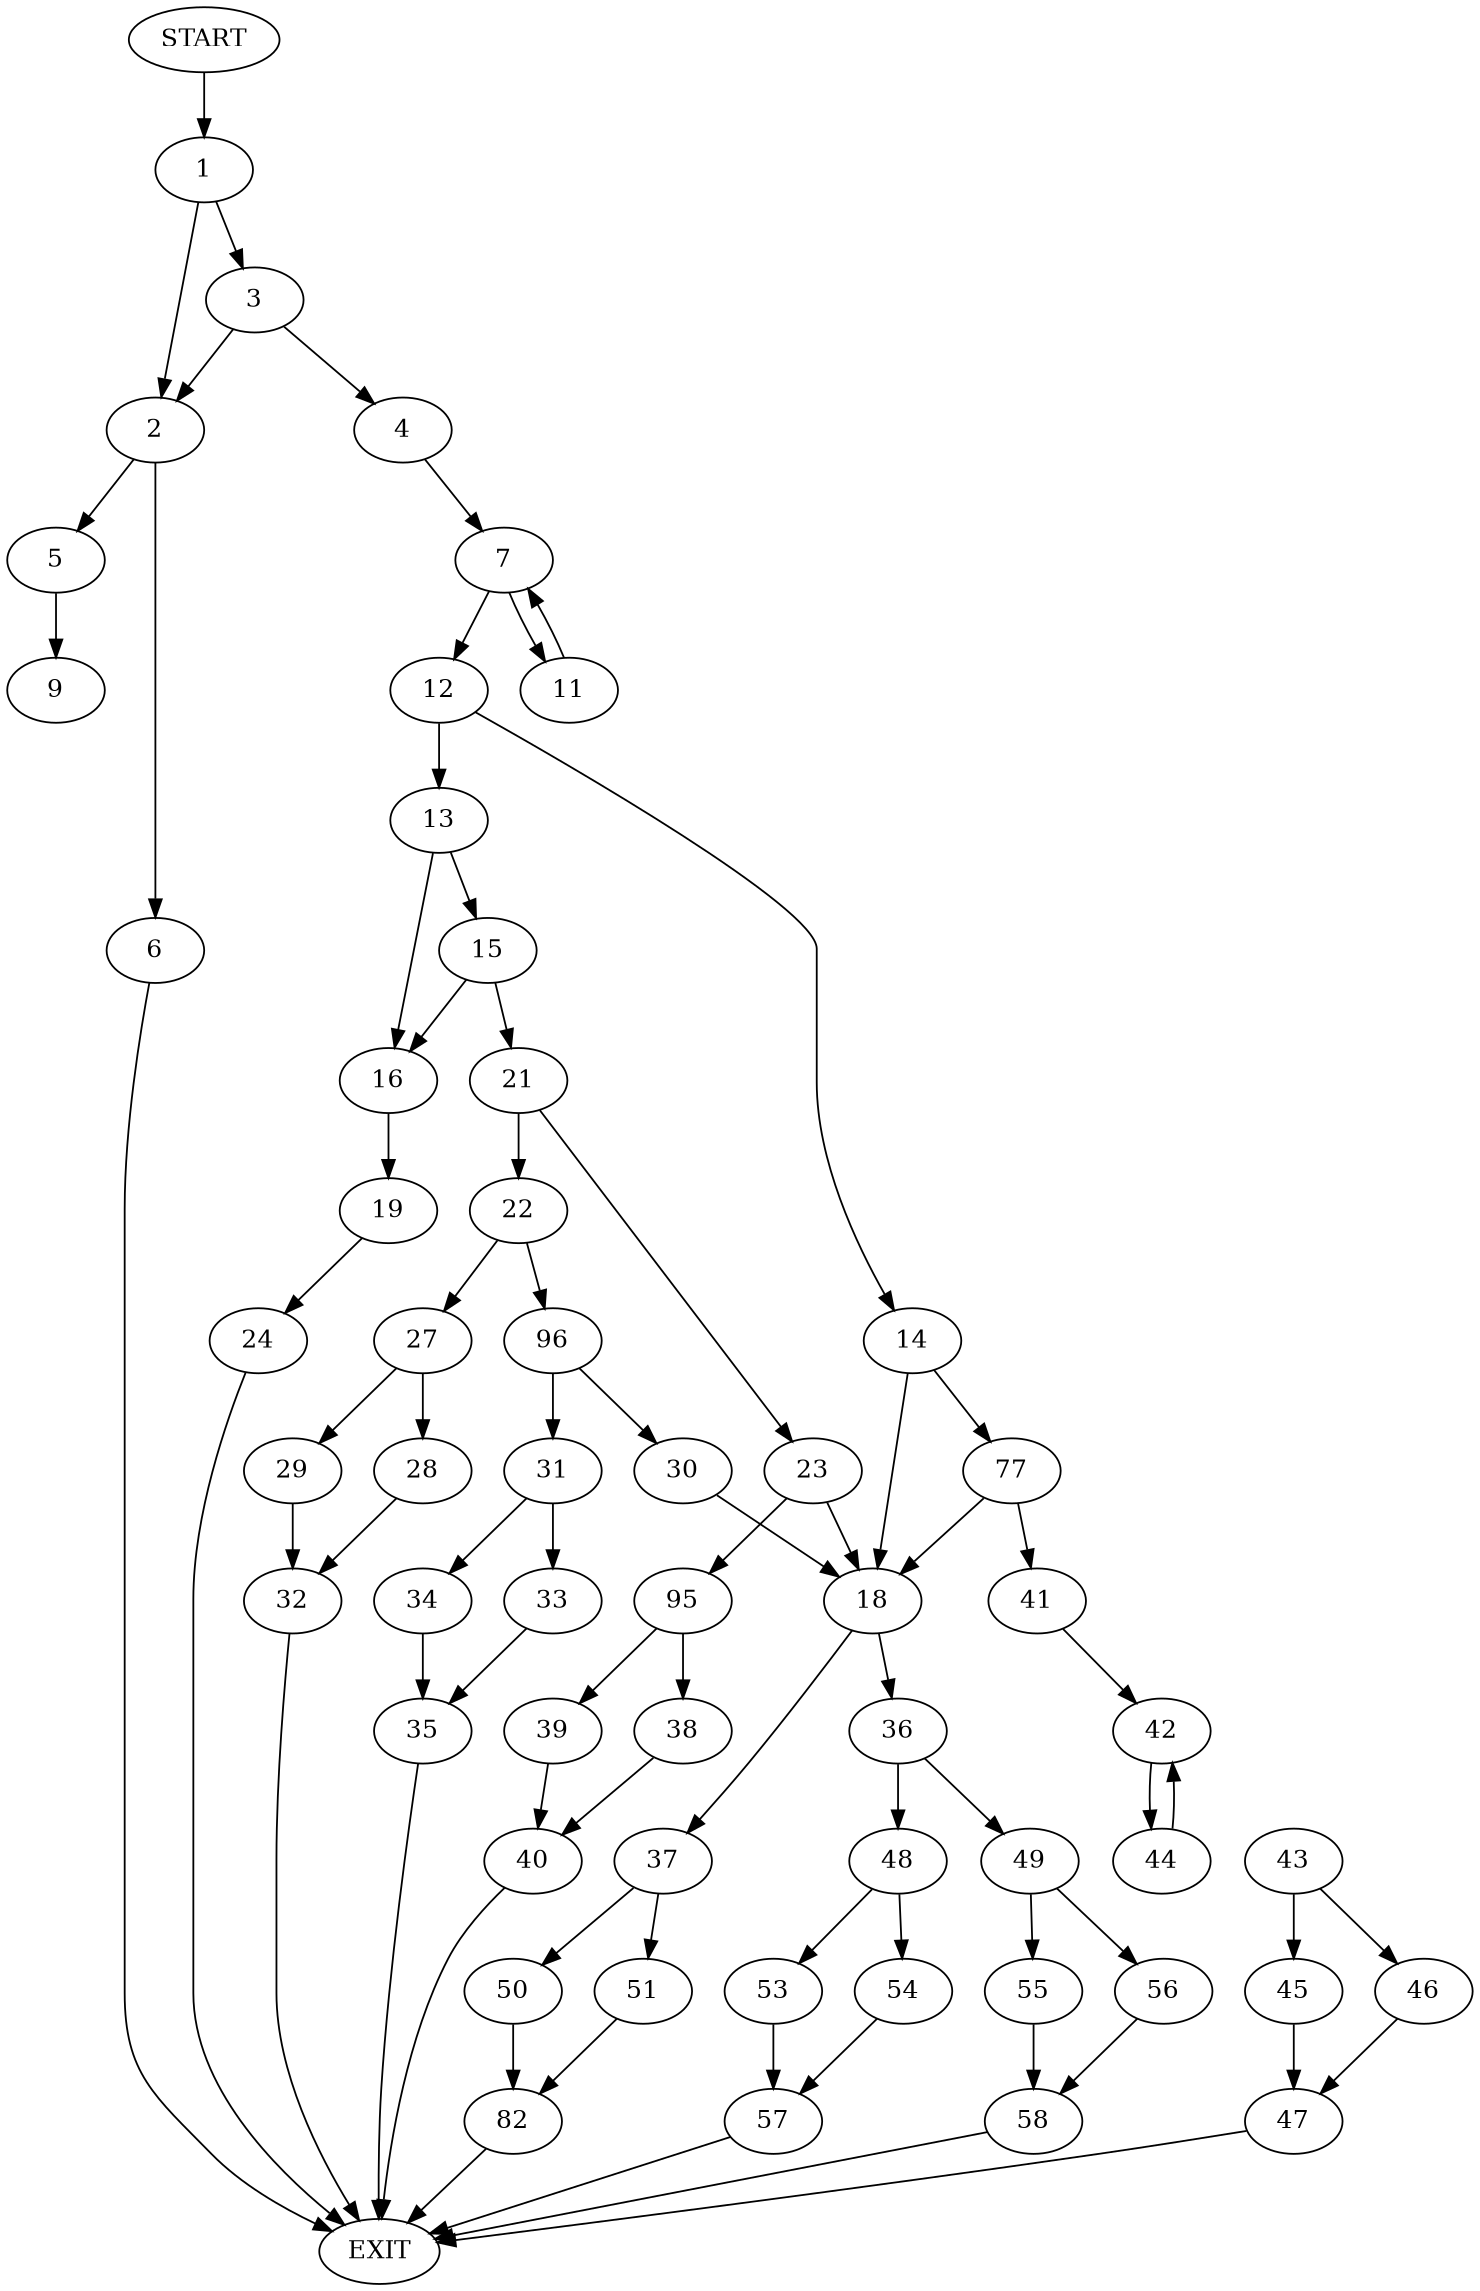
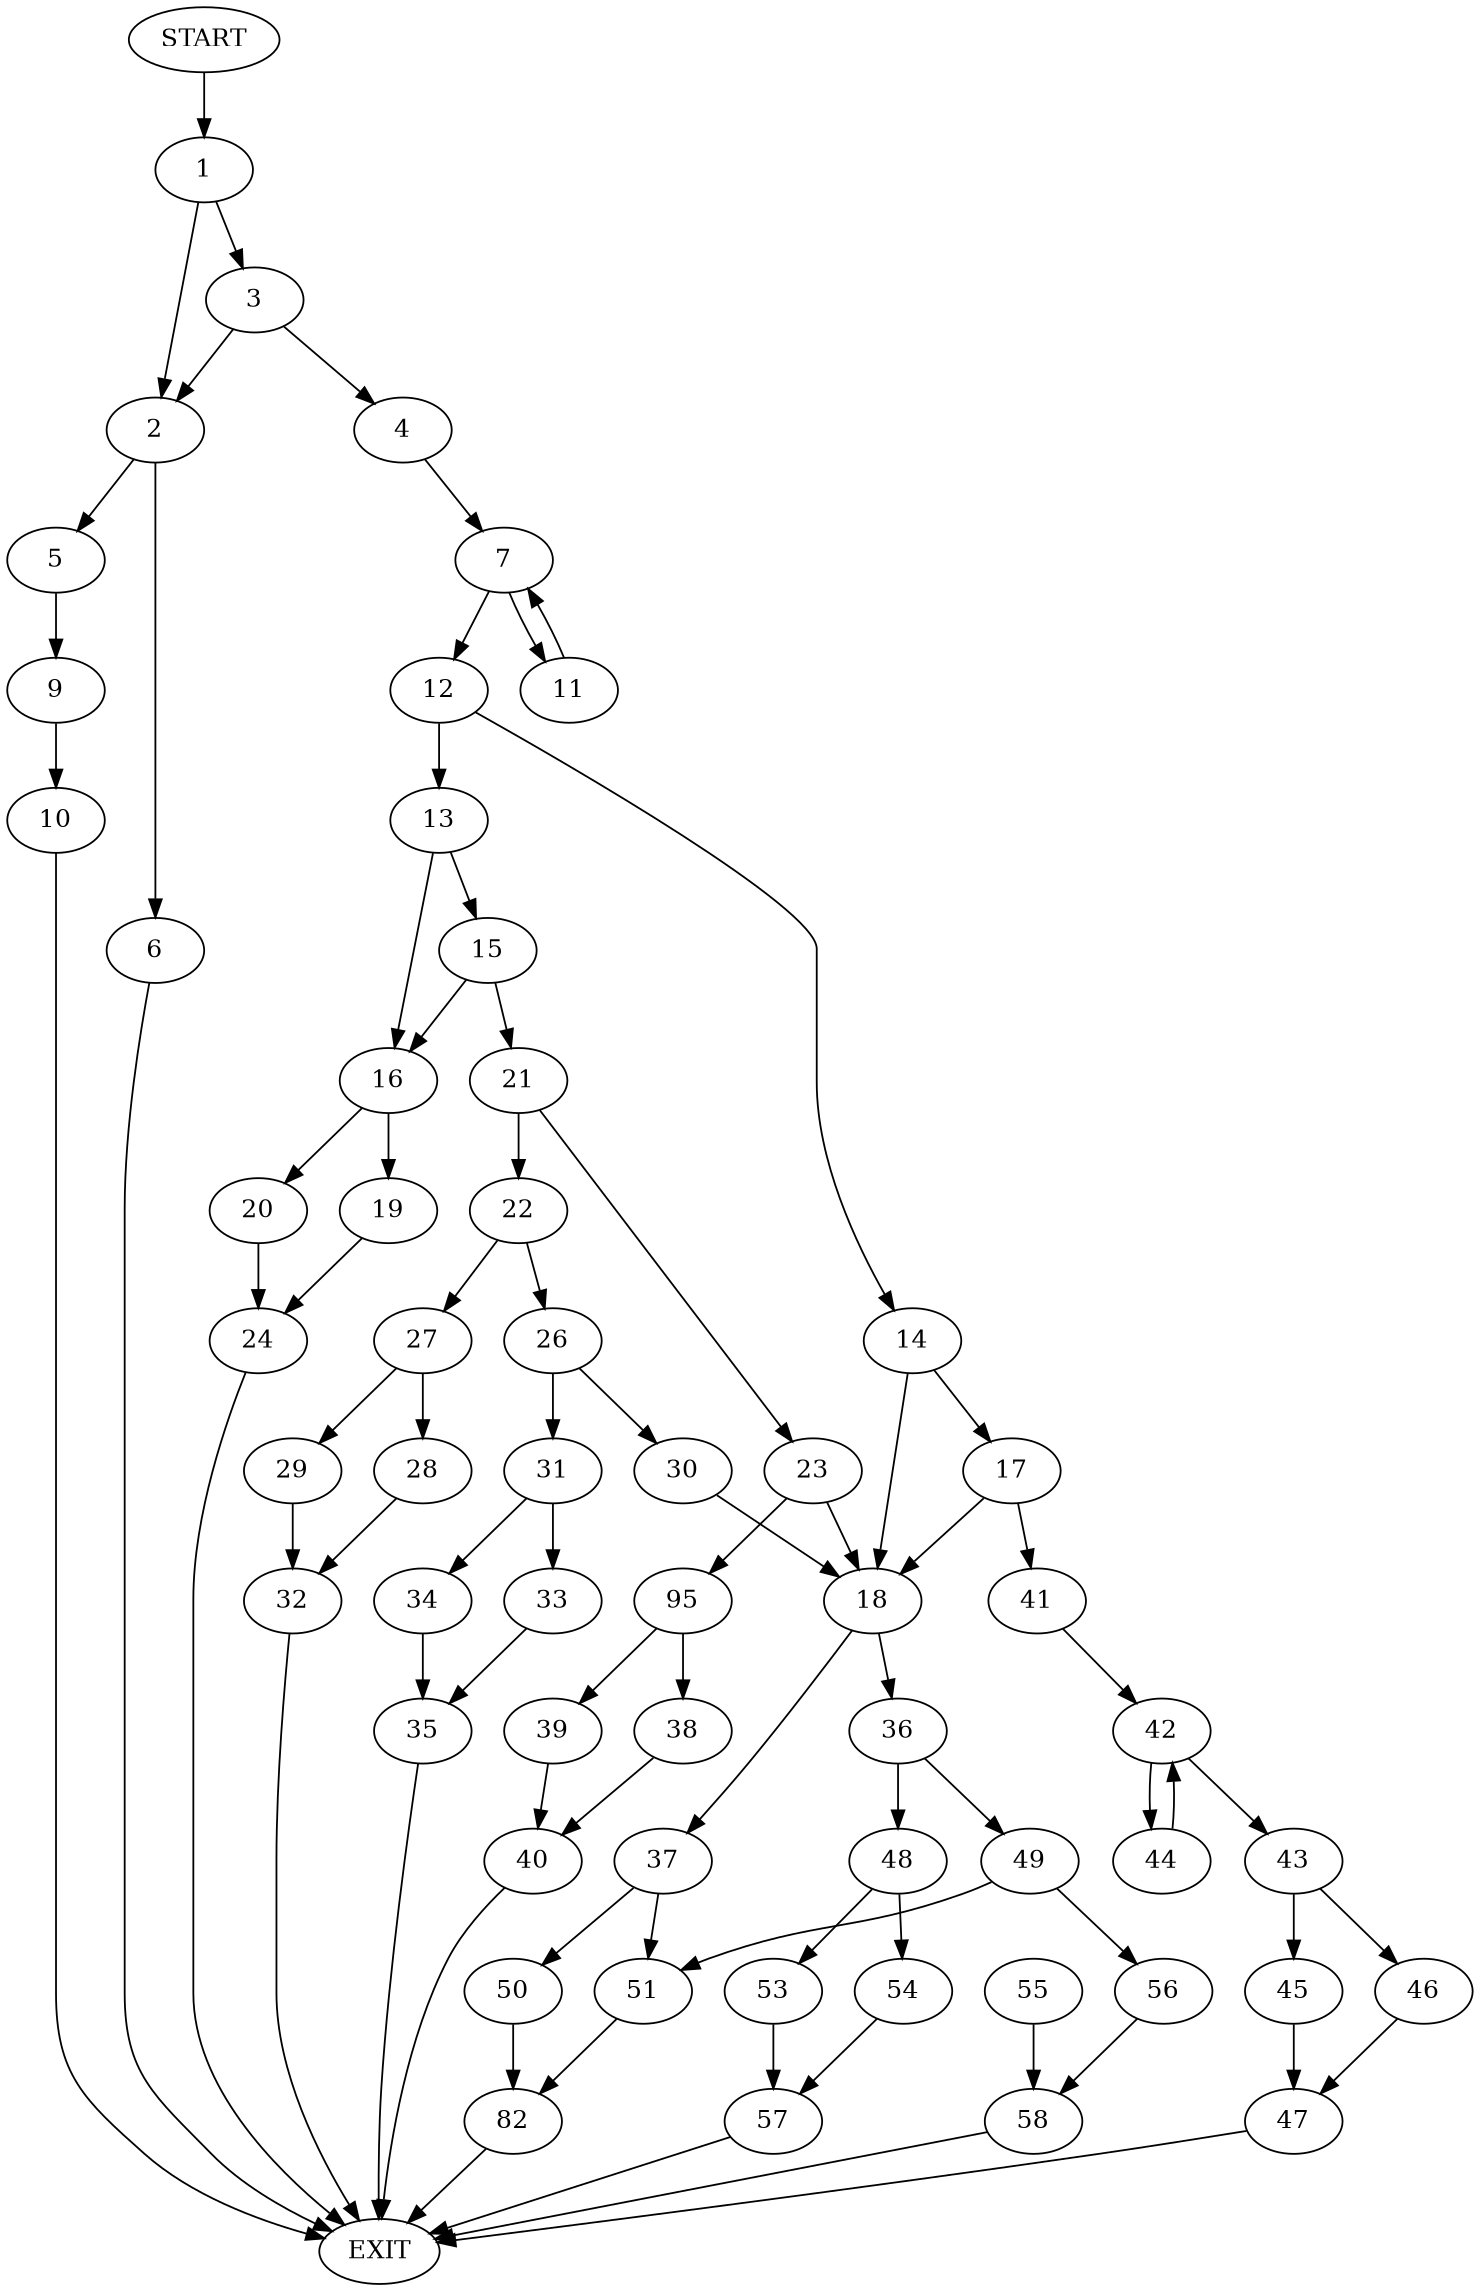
none -> (56, 820)
none -> (258, 1211)
(553, 1341) -> (553, 1341)
(1012, 1471) -> (1012, 1471)
none -> (1221, 1790)
(1032, 1917) -> (860, 1921)
